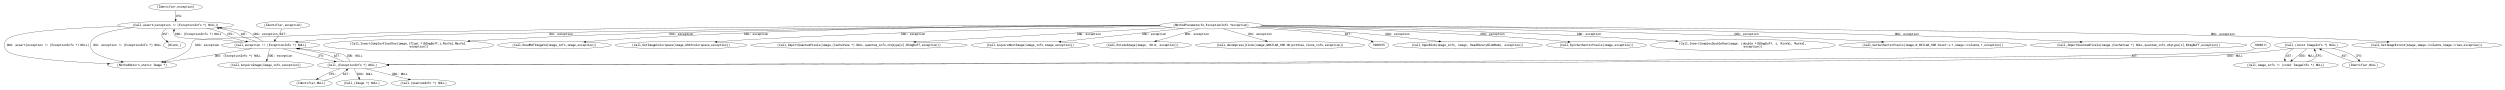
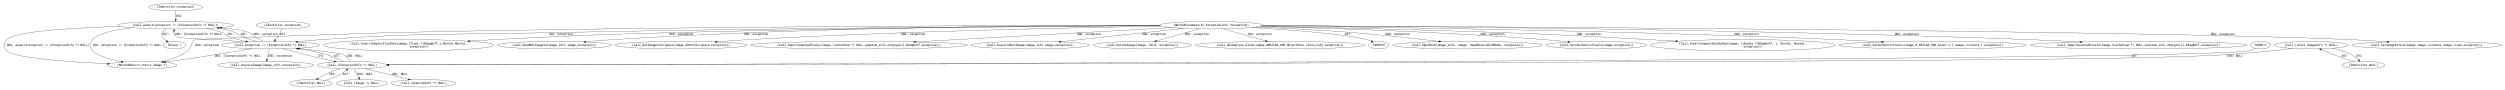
(2286, 65) -> none
